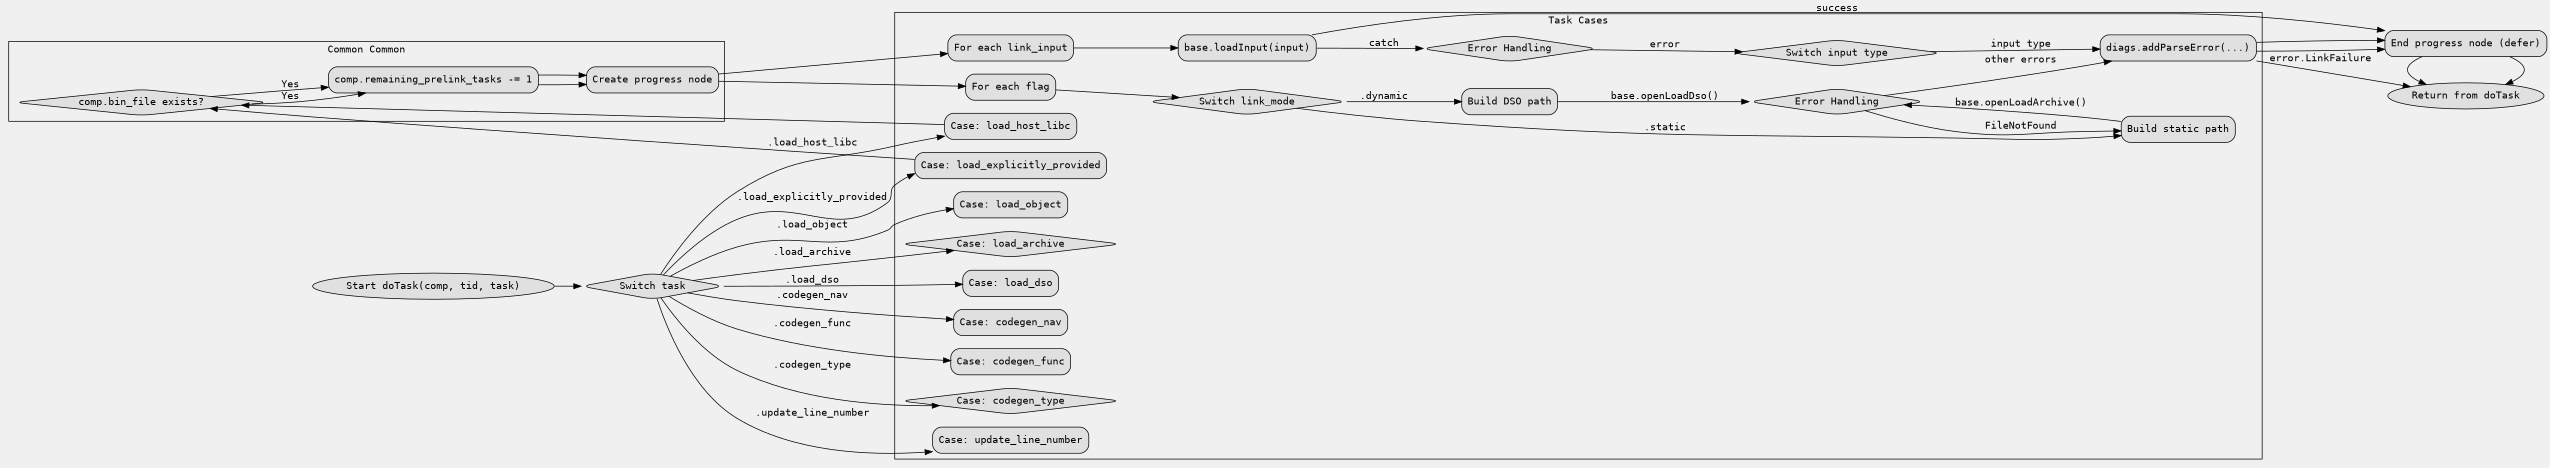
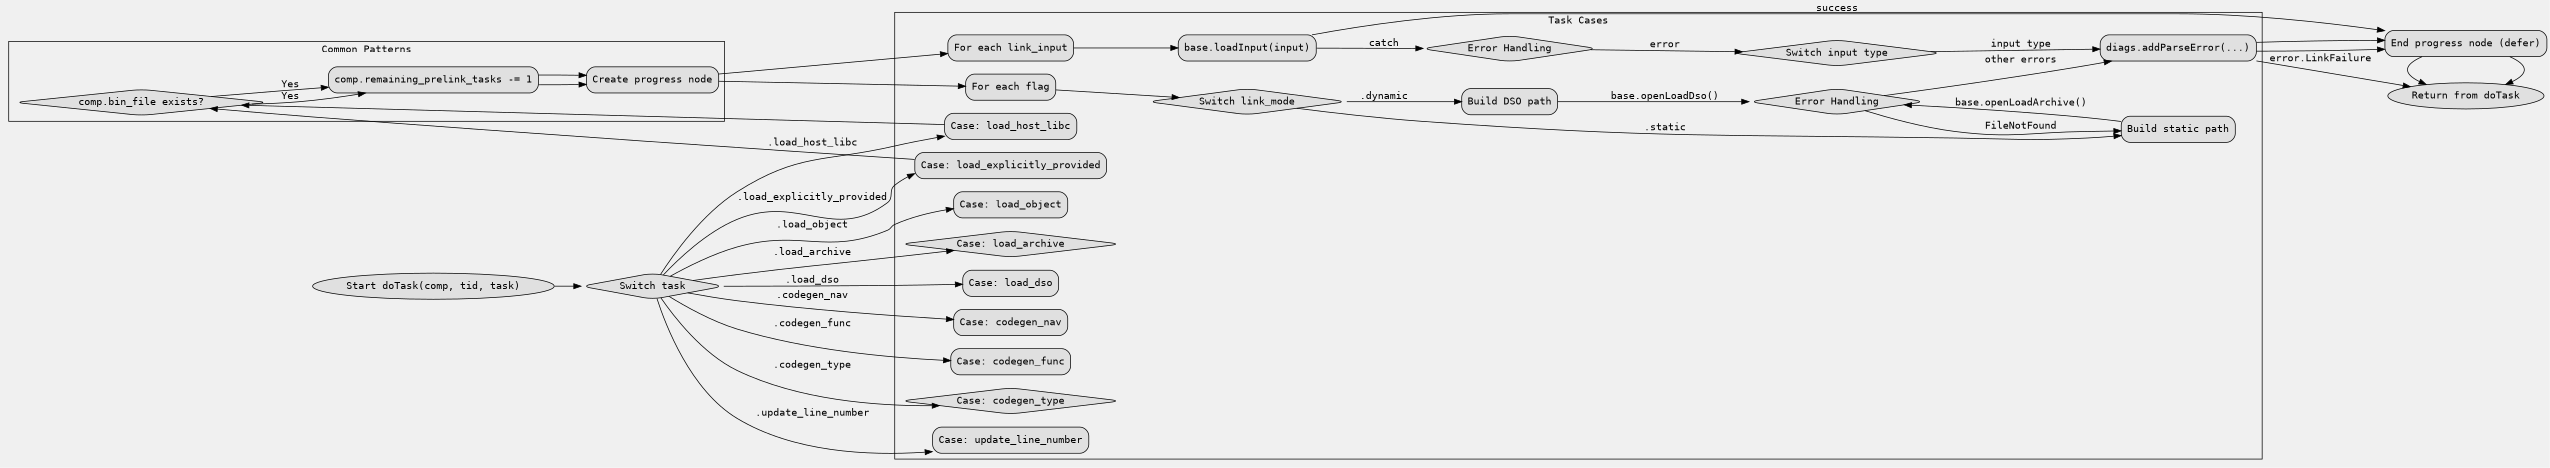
(367, 50) -> (367, 50)
